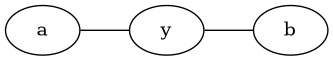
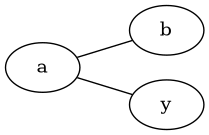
(229, 30) -> (105, 49)
